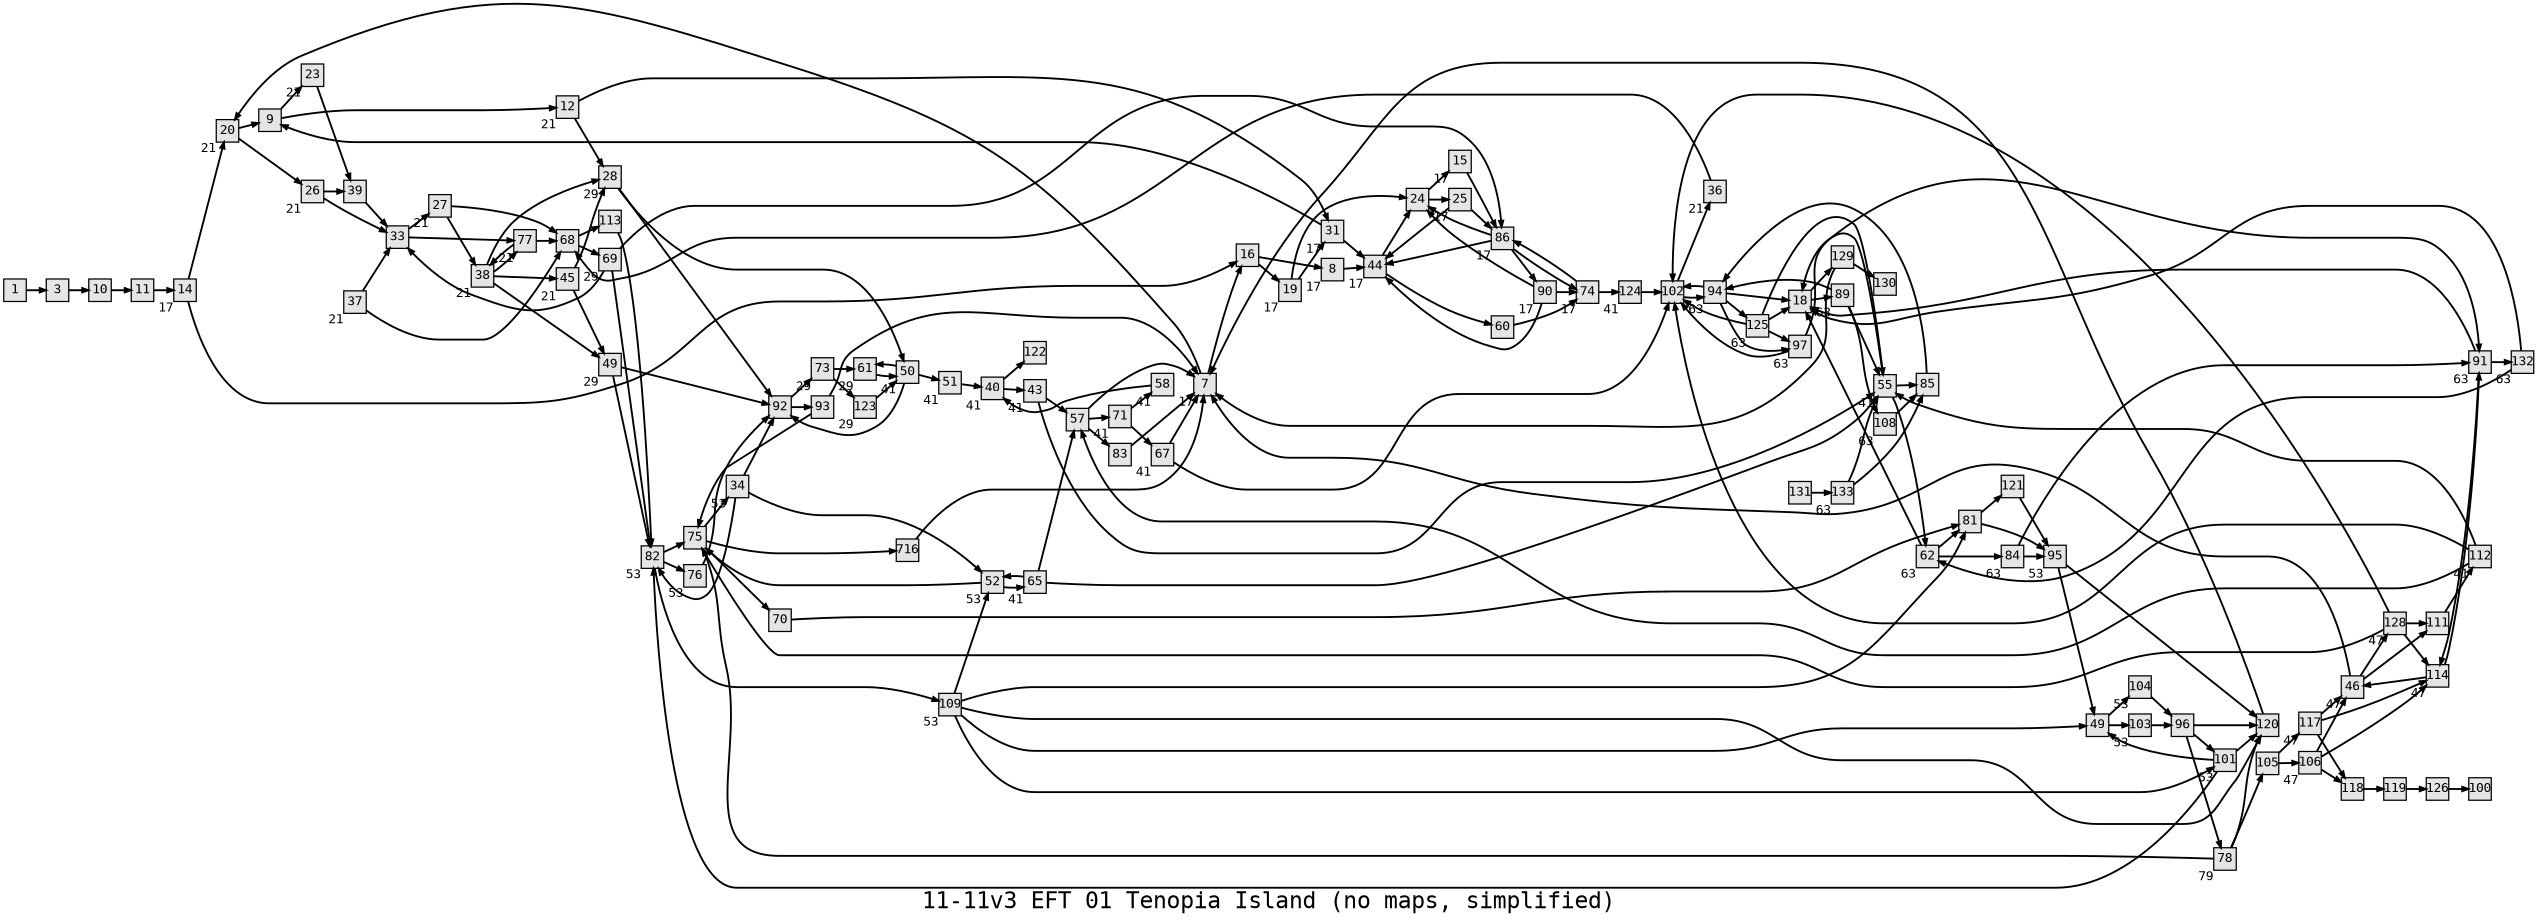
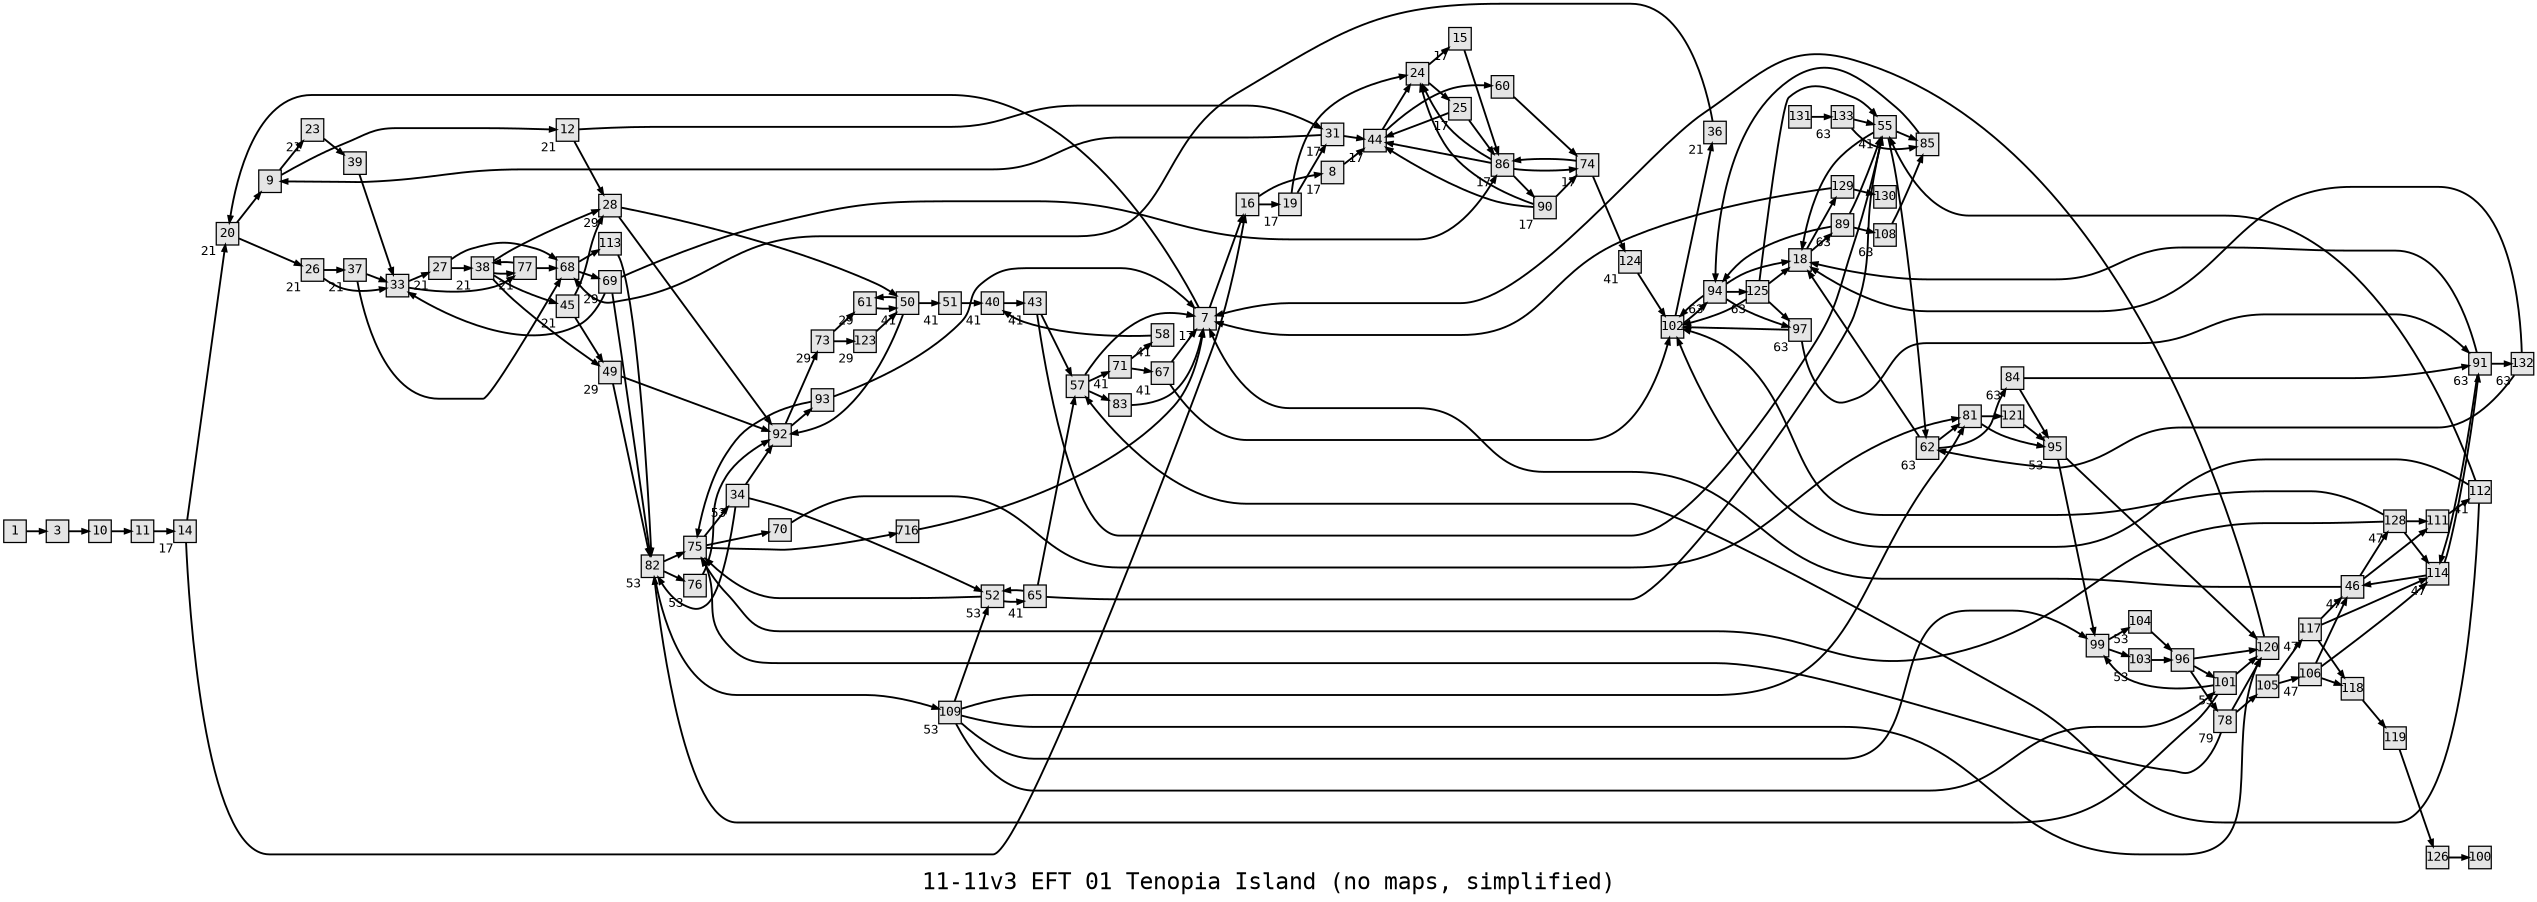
(331, 192) -> (331, 270)
(1035, 353) -> none
(2098, 725) -> (2098, 646)
